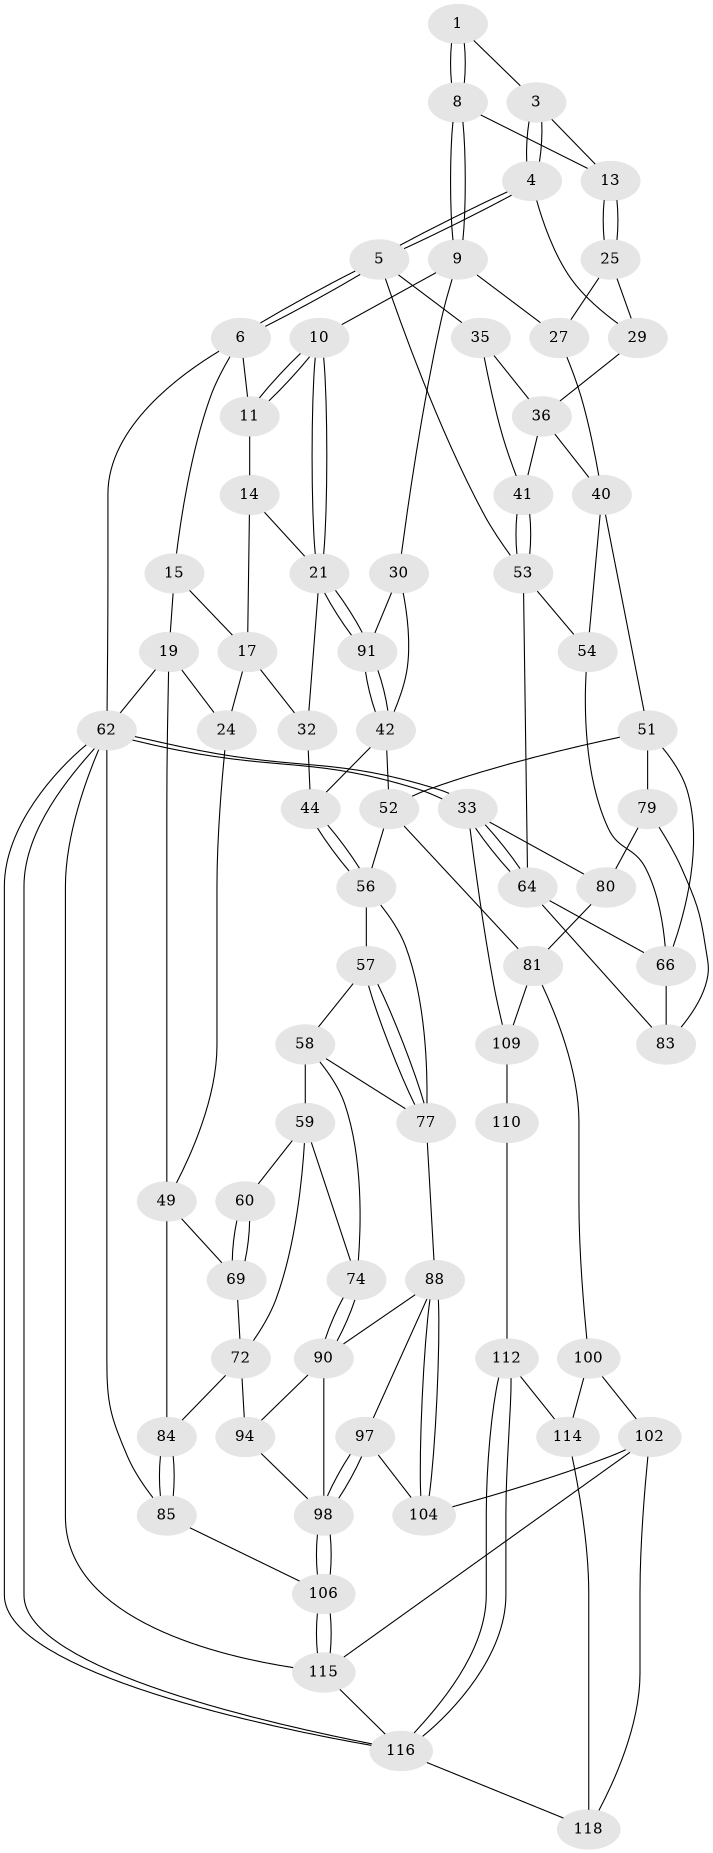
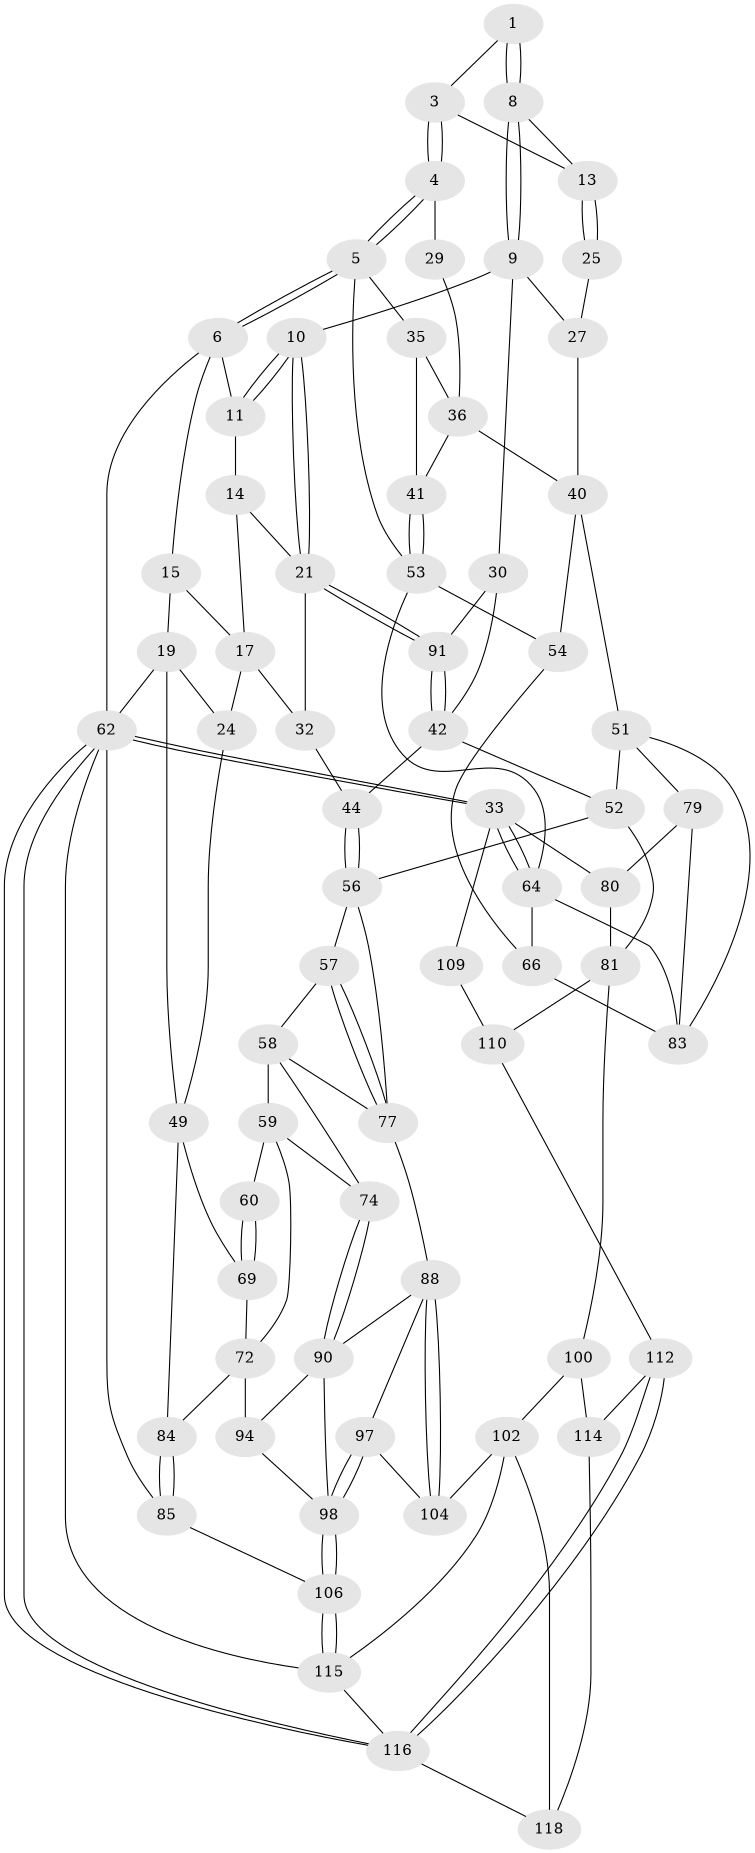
(624, 299) -> none
(693, 845) -> (749, 862)
(520, 1005) -> (552, 1005)
